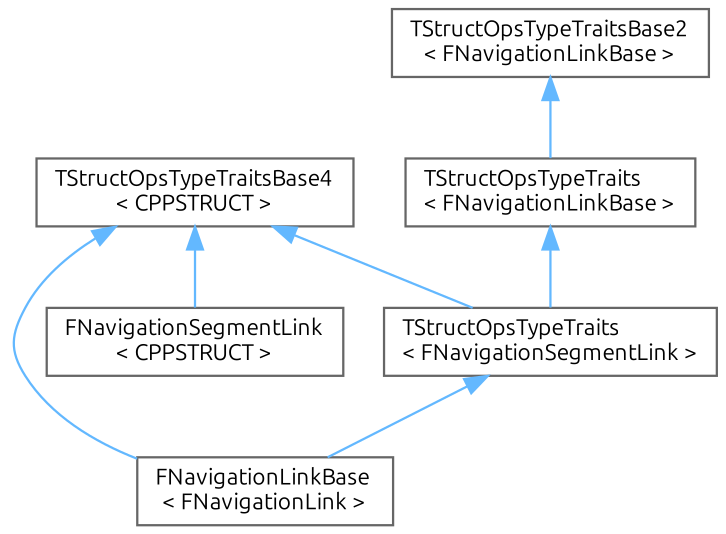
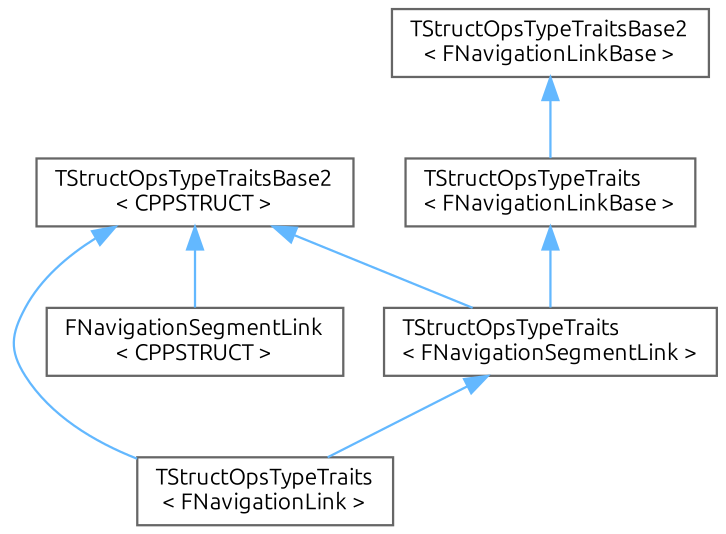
(195, 192) -> (195, 192)
(265, 491) -> (265, 491)
